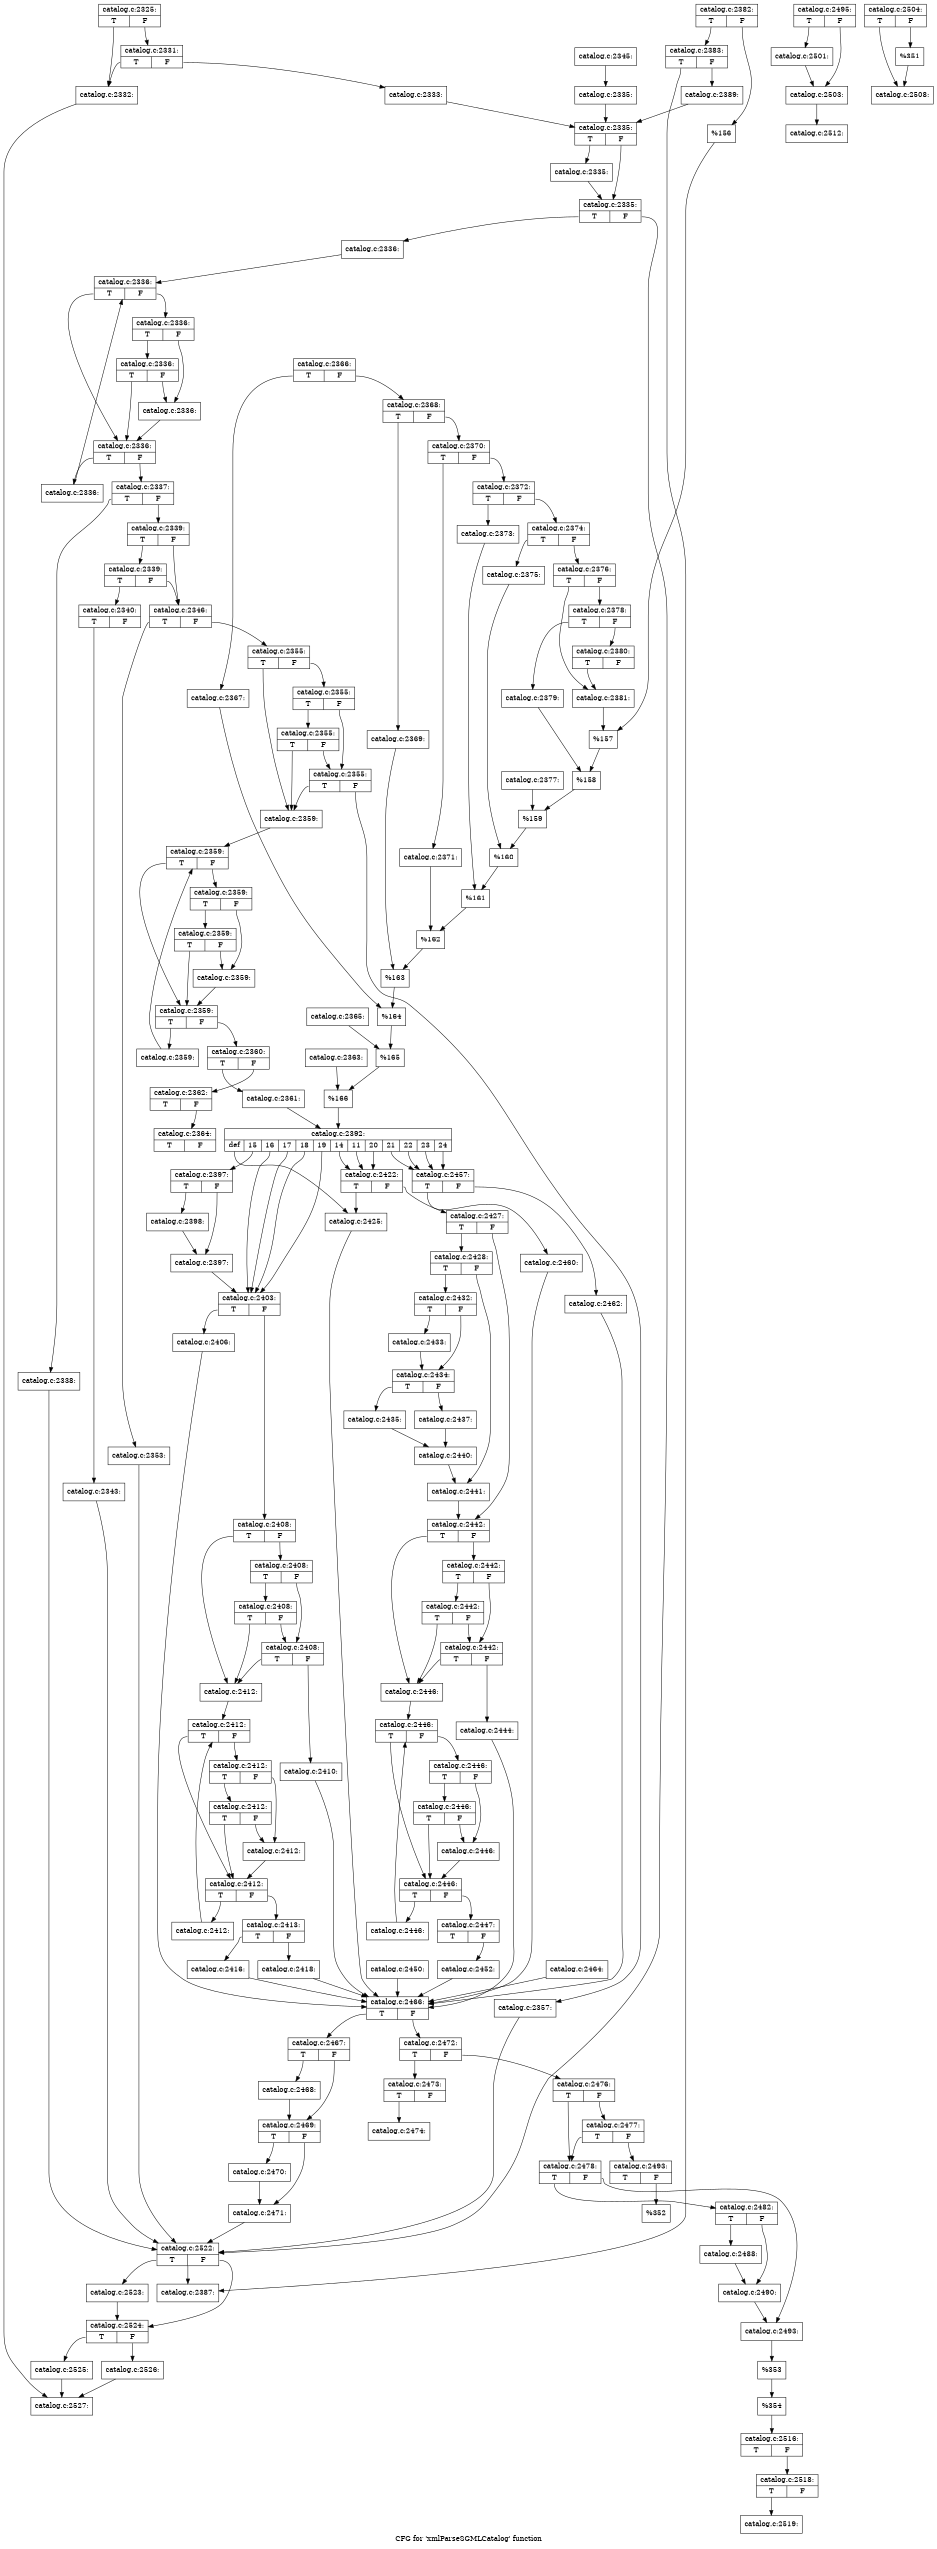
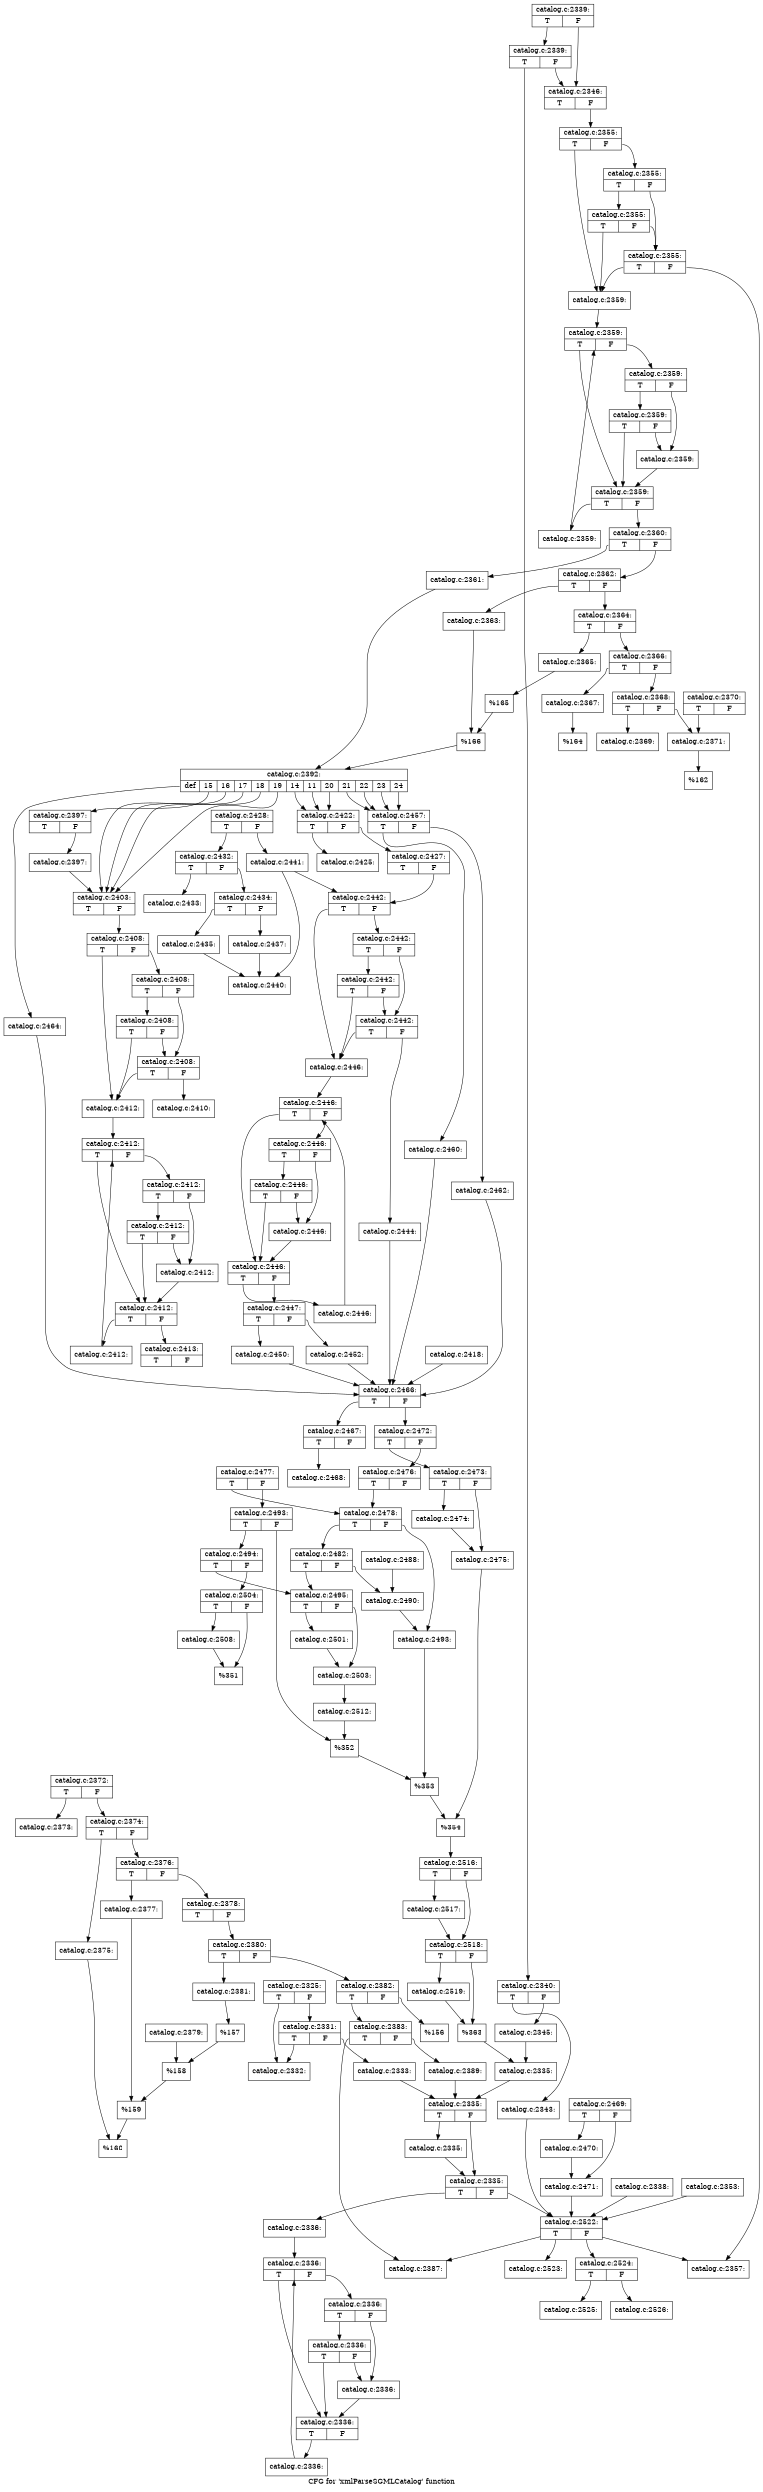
(907, 73) -> (217, 1656)
(455, 424) -> (682, 719)
(686, 439) -> none
(500, 465) -> none
(143, 493) -> none
none -> (521, 594)
(560, 640) -> (131, 1888)
none -> (622, 640)
none -> (587, 642)
(541, 646) -> none
(476, 899) -> none
(395, 978) -> none
(123, 1031) -> none
(391, 1035) -> none
(288, 1168) -> (14, 832)
(178, 1222) -> none
(461, 1240) -> none
none -> (259, 1333)
(204, 1343) -> none
(421, 1358) -> none
(451, 1472) -> (299, 924)
none -> (232, 1560)
none -> (482, 1560)
(340, 1613) -> none
none -> (344, 1728)
none -> (382, 1766)
(334, 1892) -> none
none -> (434, 1910)
(289, 1949) -> none
none -> (309, 1963)
(218, 1970) -> none
none -> (542, 2010)
none -> (472, 2033)
(330, 2092) -> none
(289, 2107) -> none
(600, 2109) -> none
(447, 2214) -> (642, 2248)
(731, 2233) -> (307, 1579)
(117, 2309) -> none
(62, 2406) -> none
